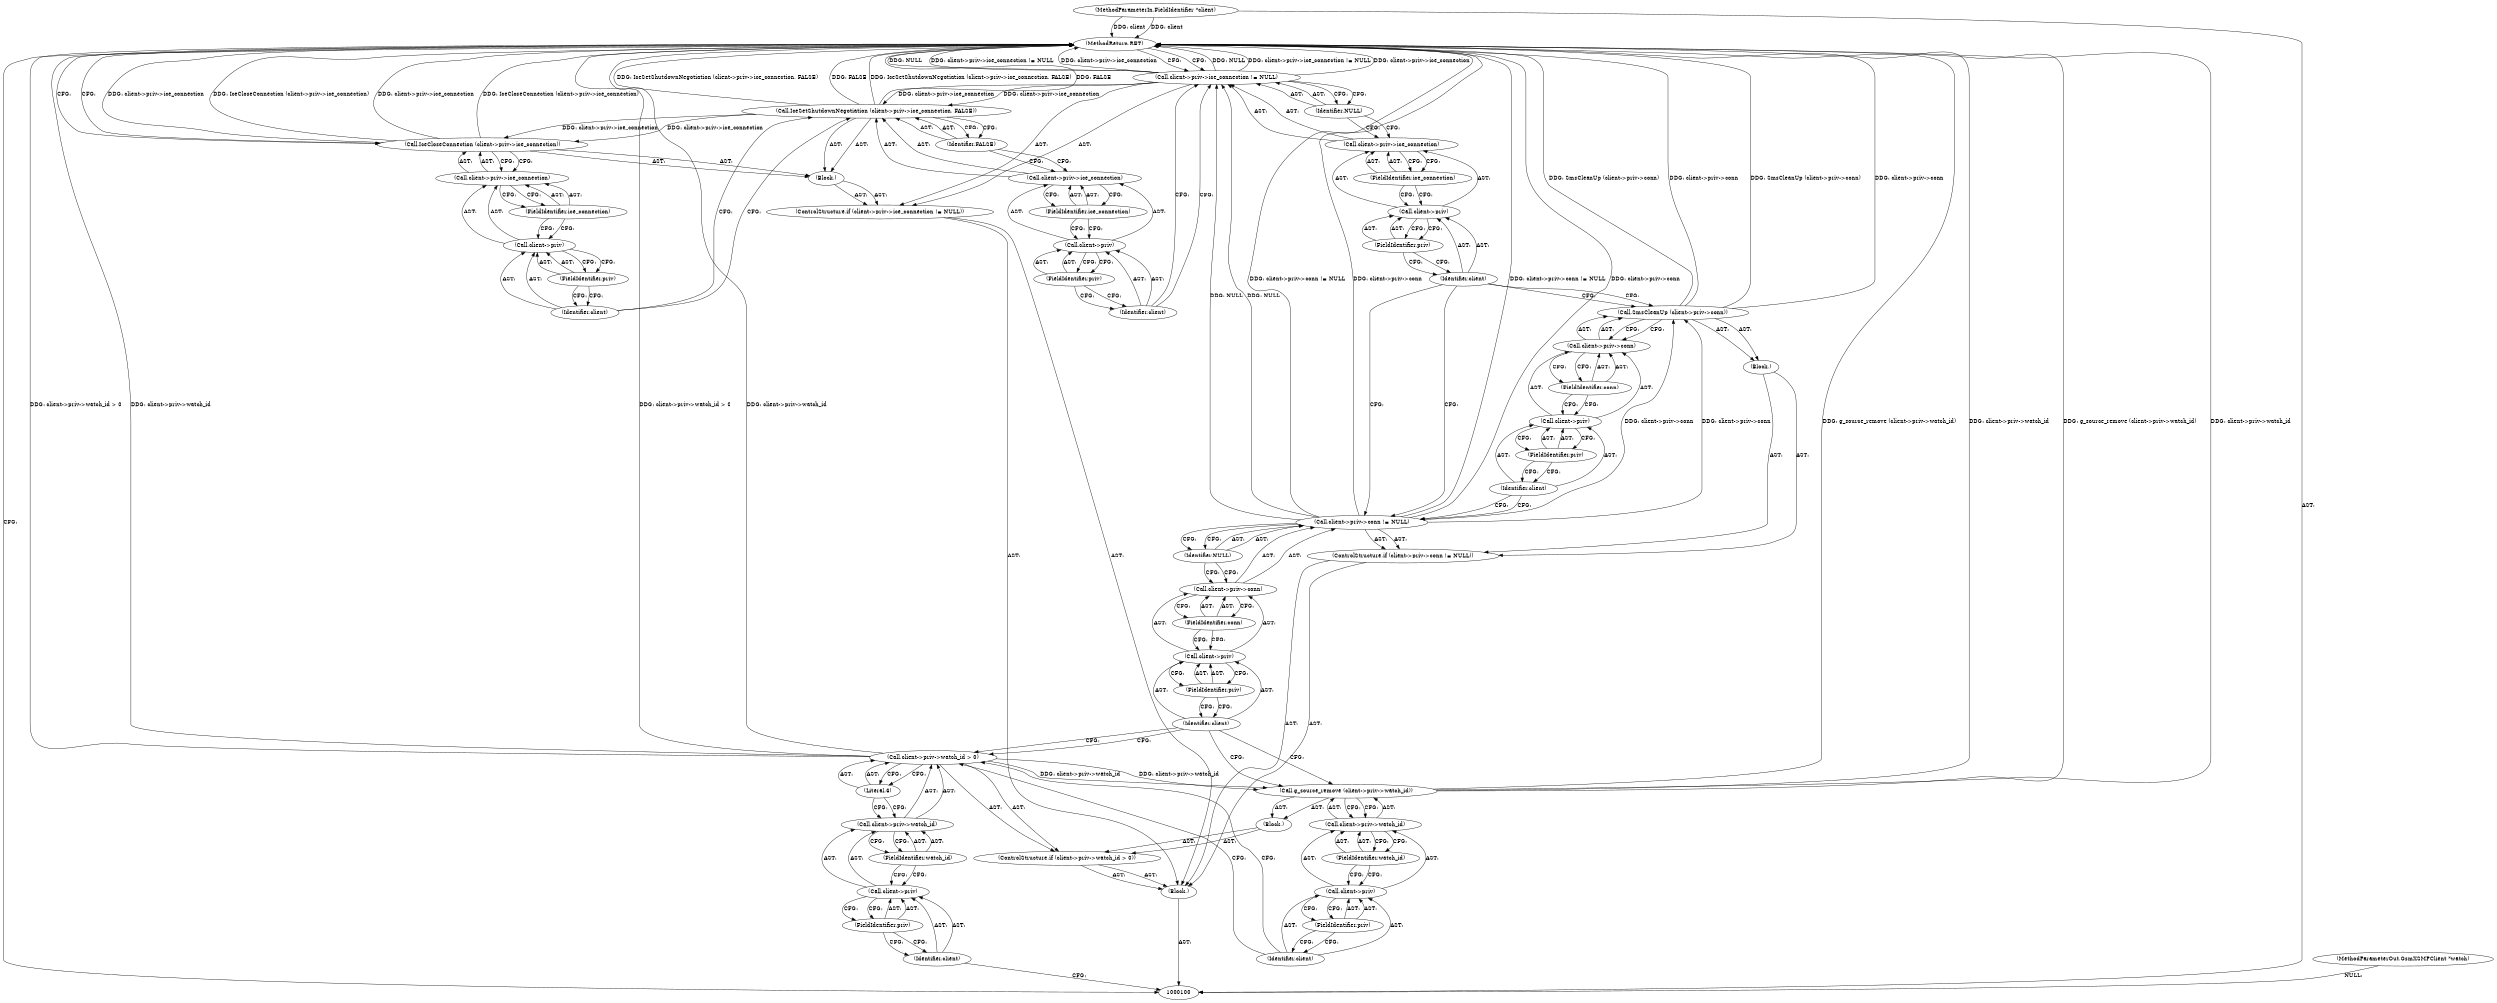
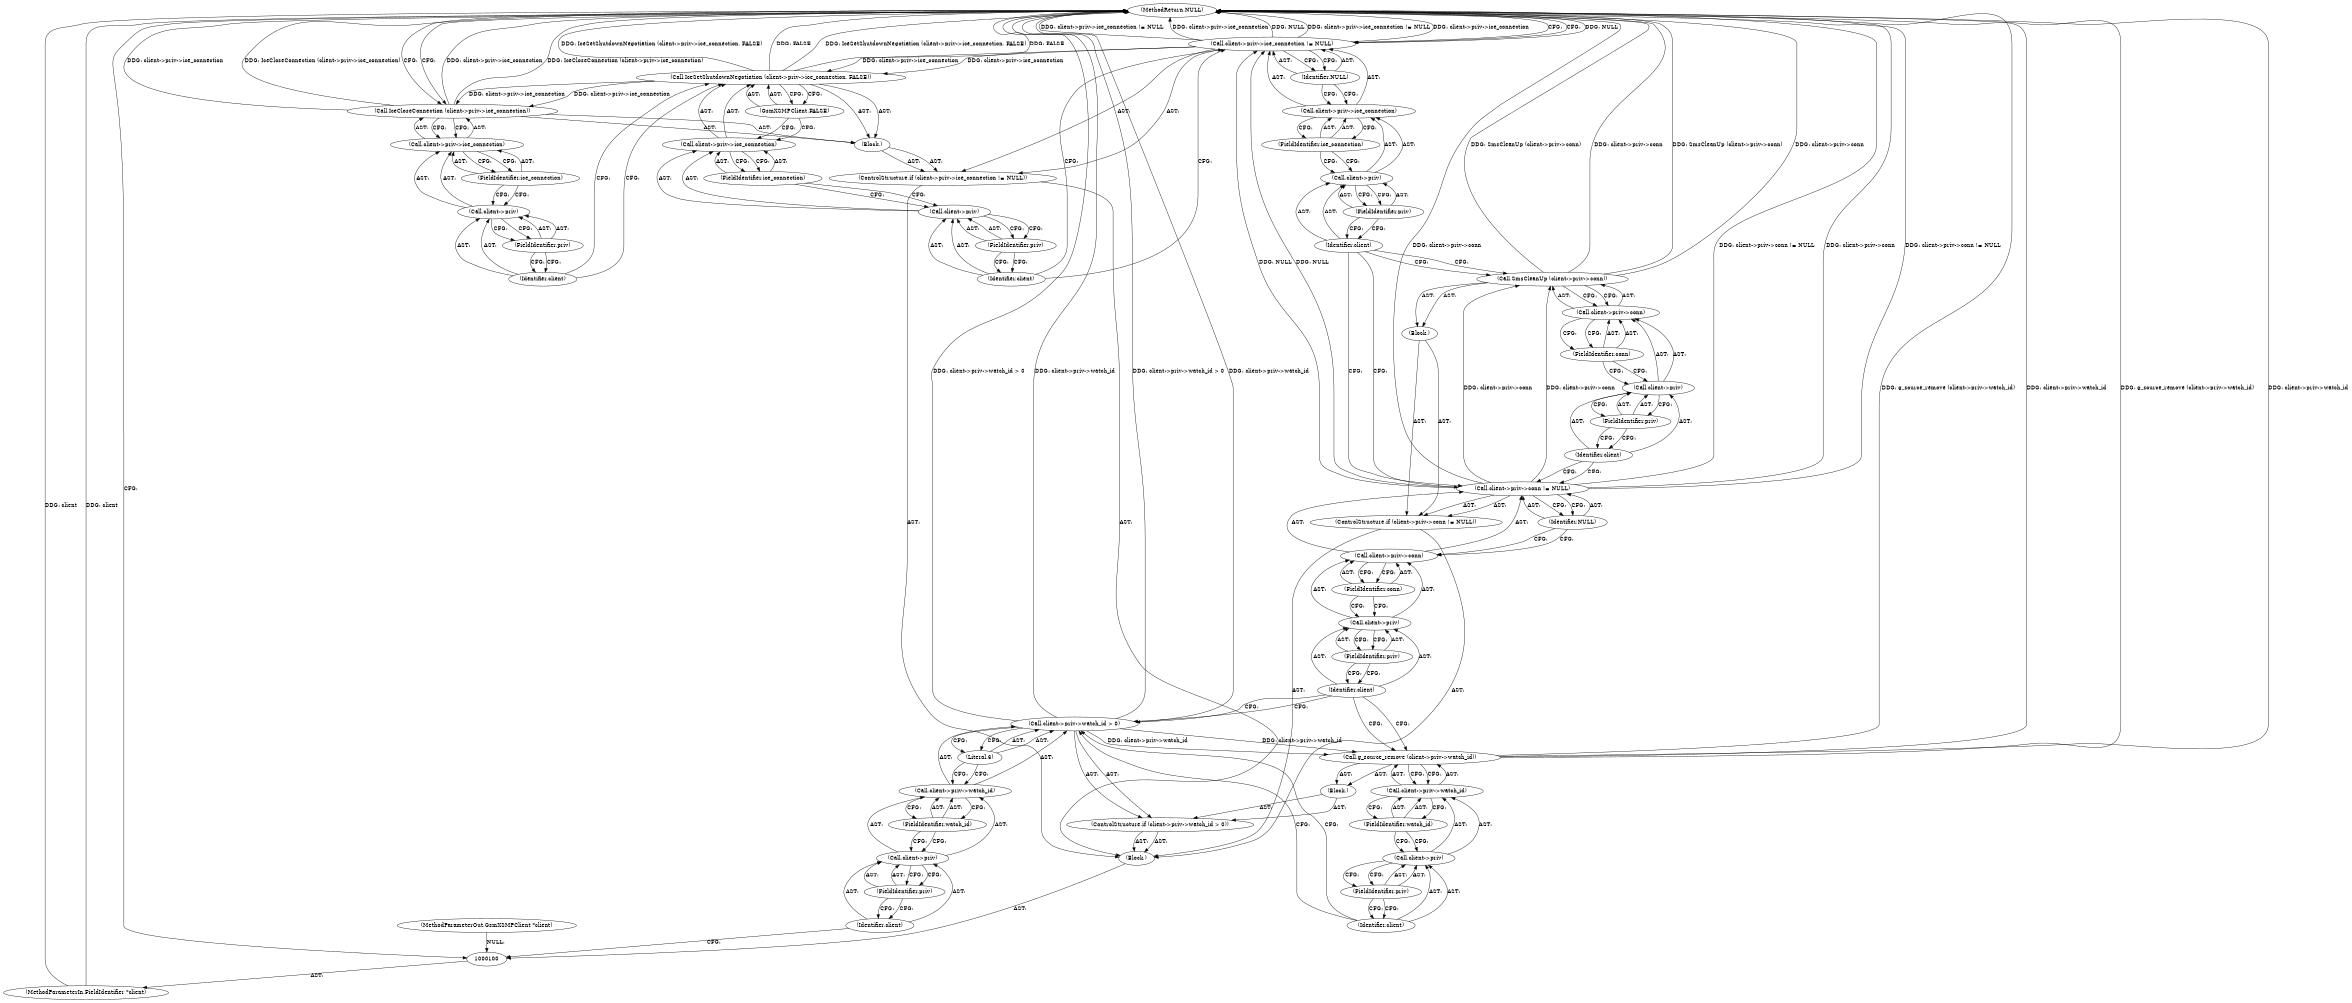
(1115, 44) -> (1172, 10)
(971, 145) -> (795, 111)
(2302, 519) -> (307, 974)
(2403, 959) -> (487, 926)
